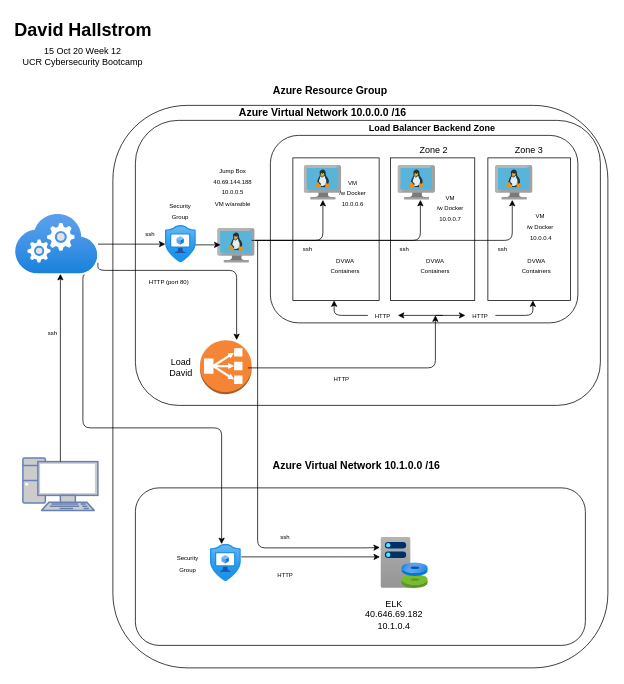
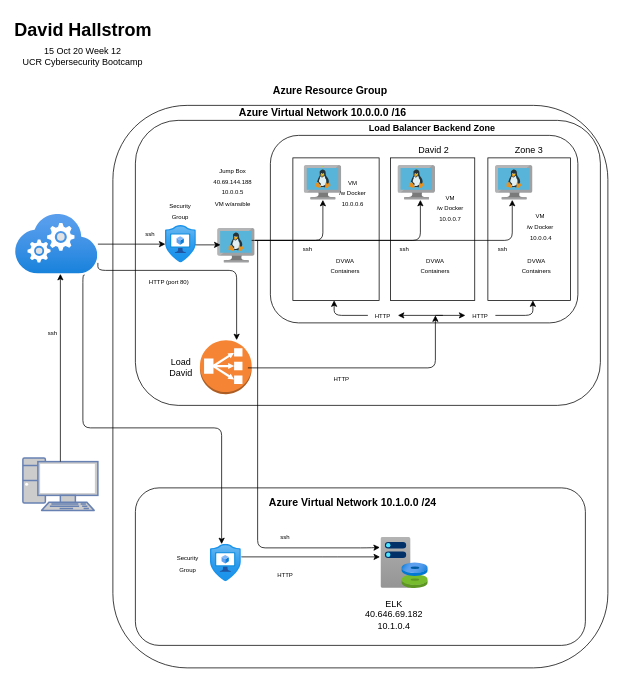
(434, 150) -> (434, 150)
(357, 465) -> none
none -> (353, 503)
